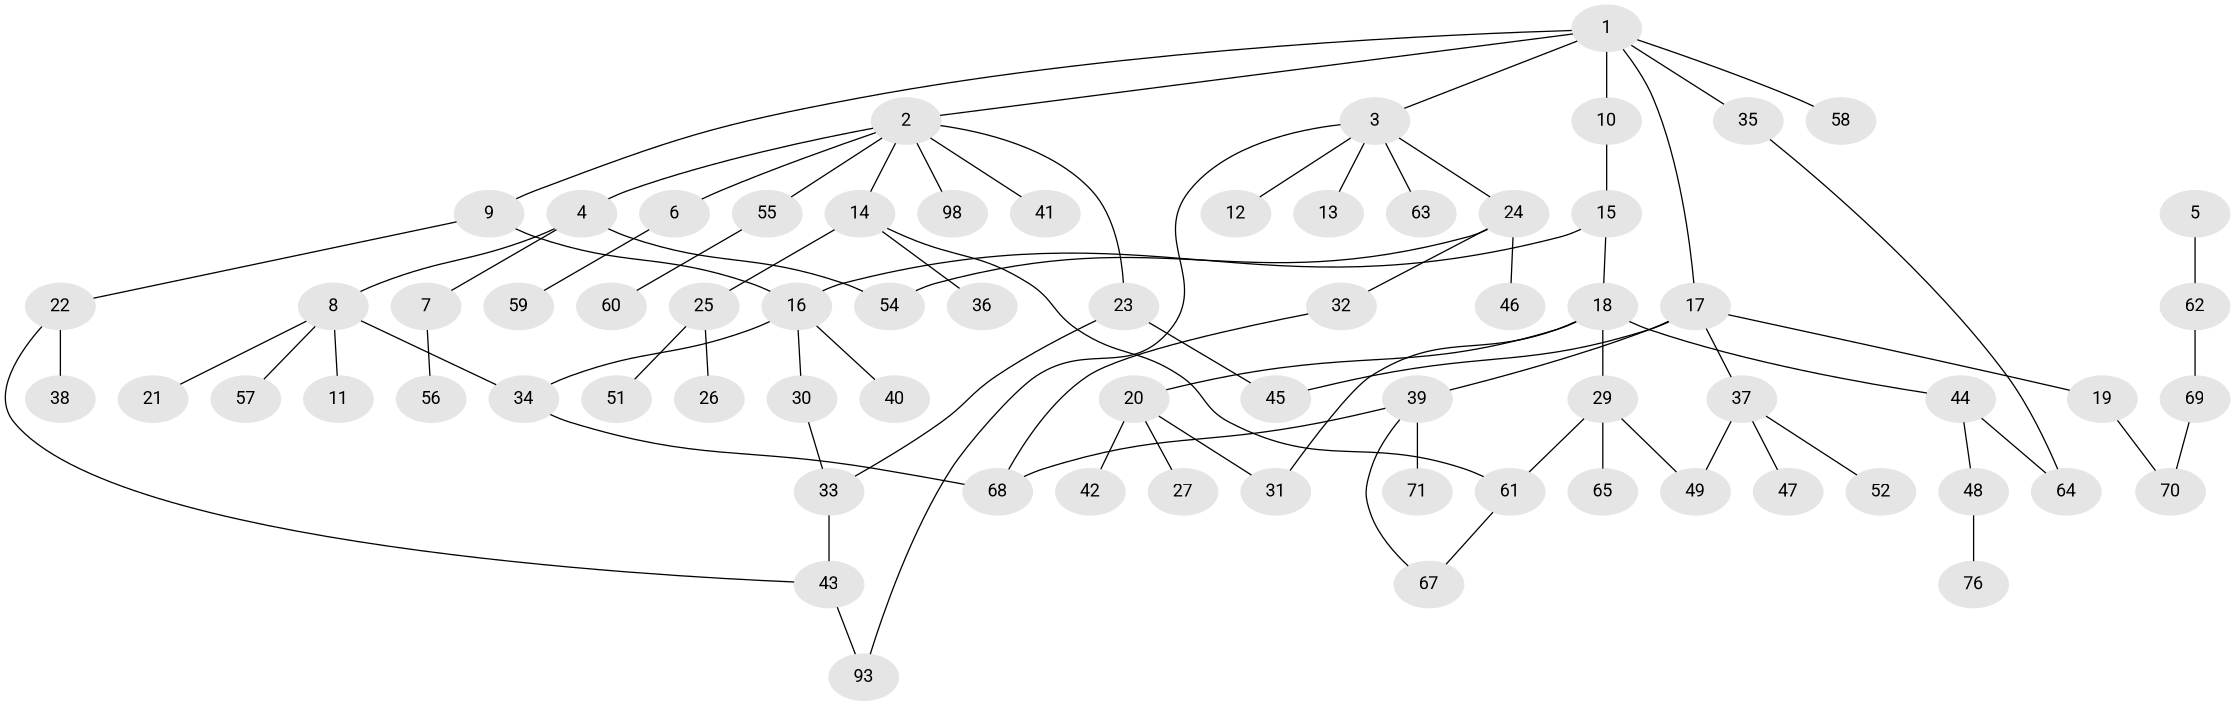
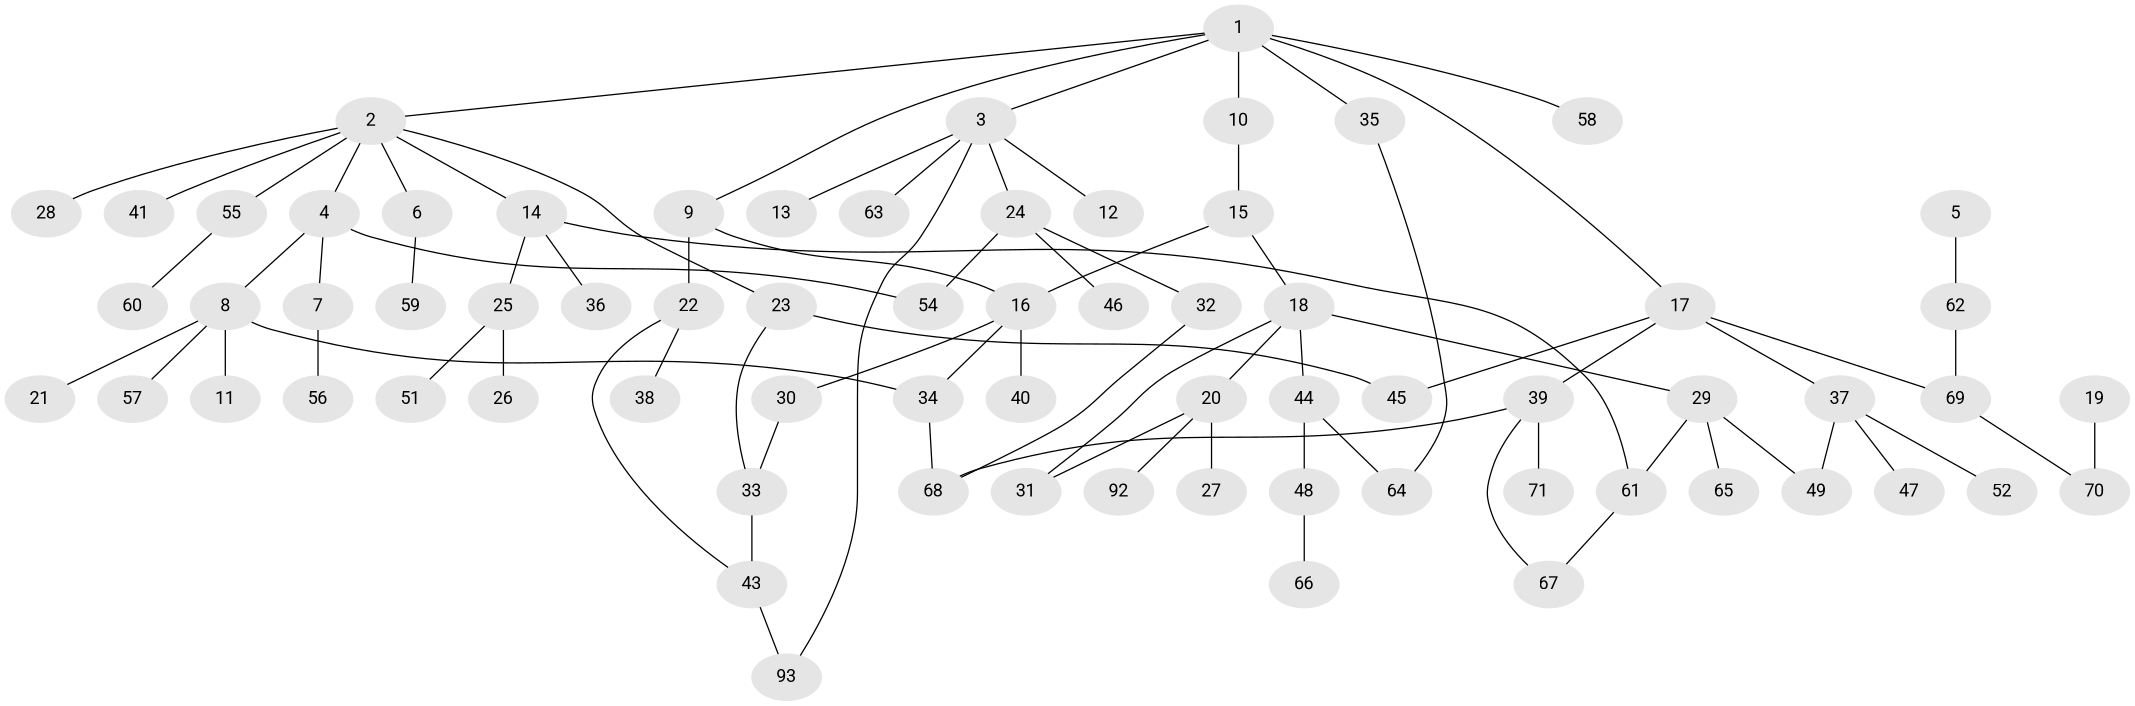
(953, 214) -> (46, 214)
(1899, 352) -> (1818, 353)
(1090, 492) -> (1119, 492)
(1974, 585) -> (1304, 585)
